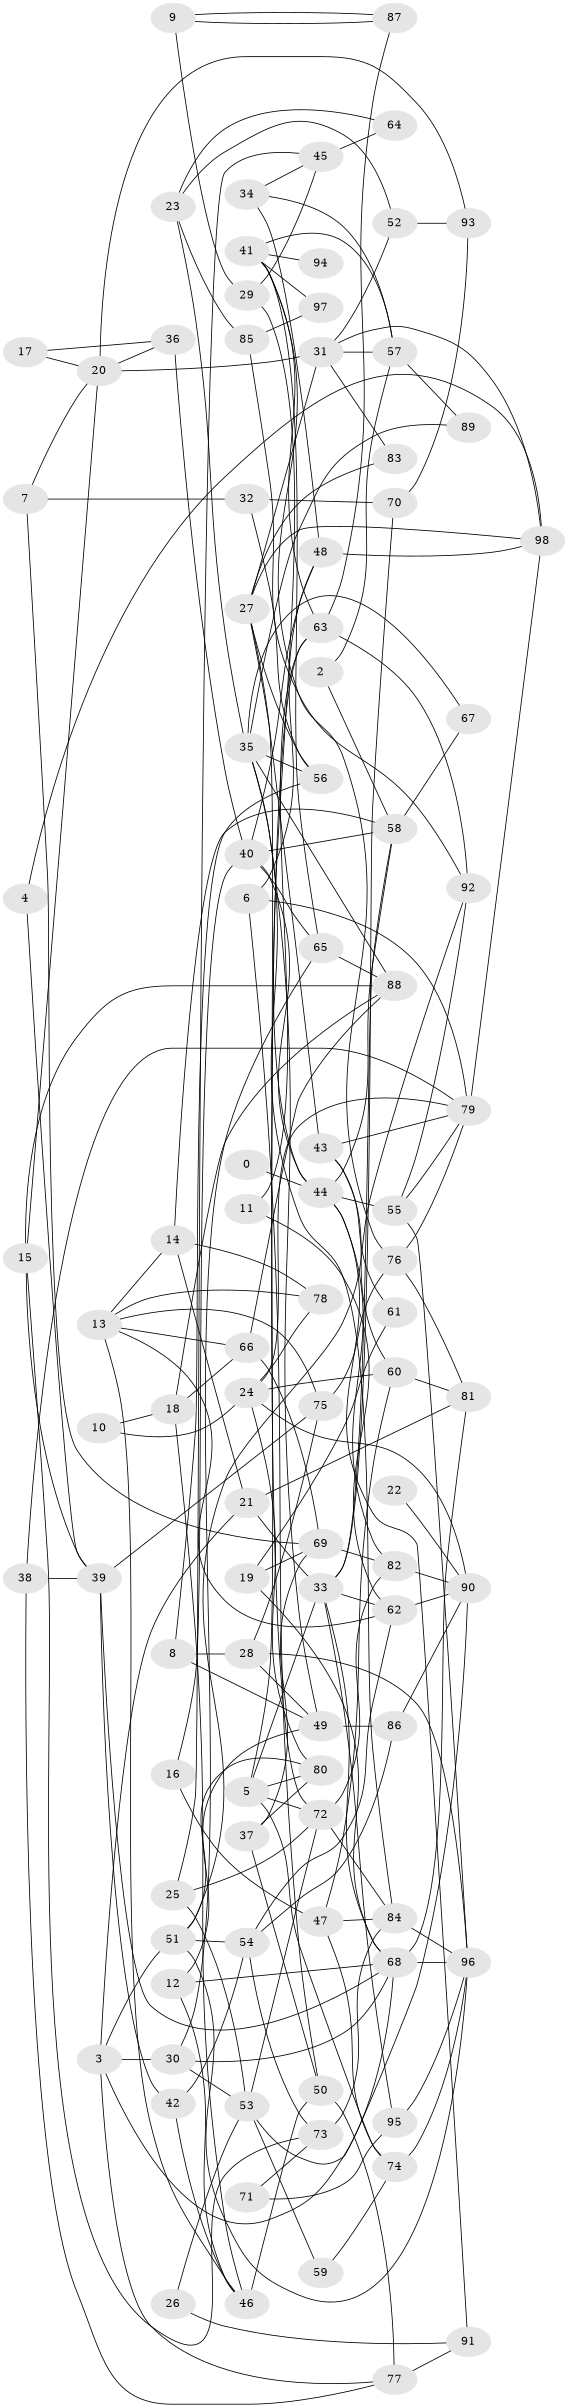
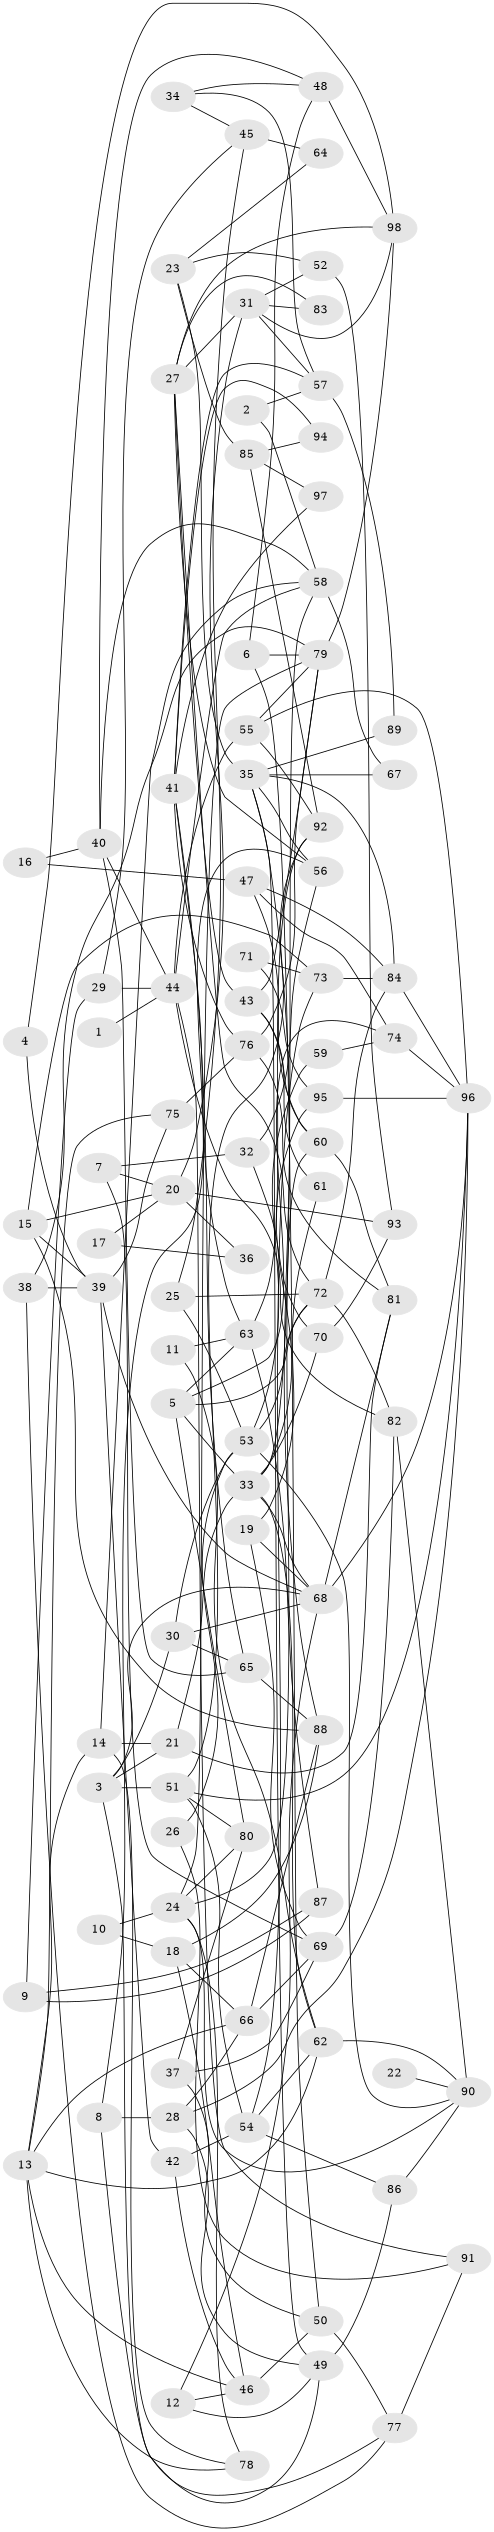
none -> (284, 446)
(199, 599) -> none
(247, 1165) -> (99, 1033)
(300, 1493) -> (221, 2060)
